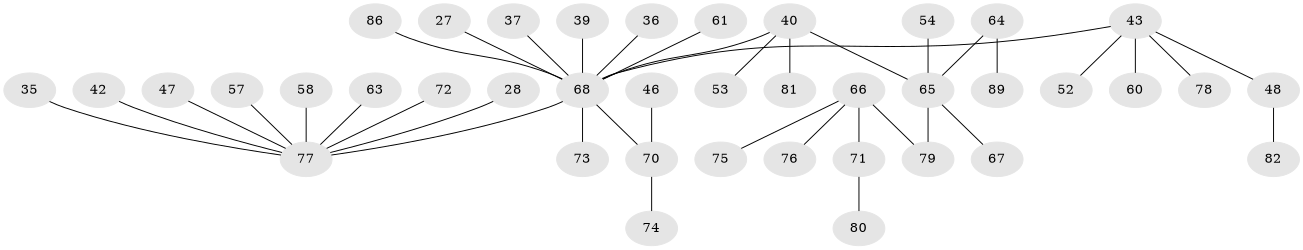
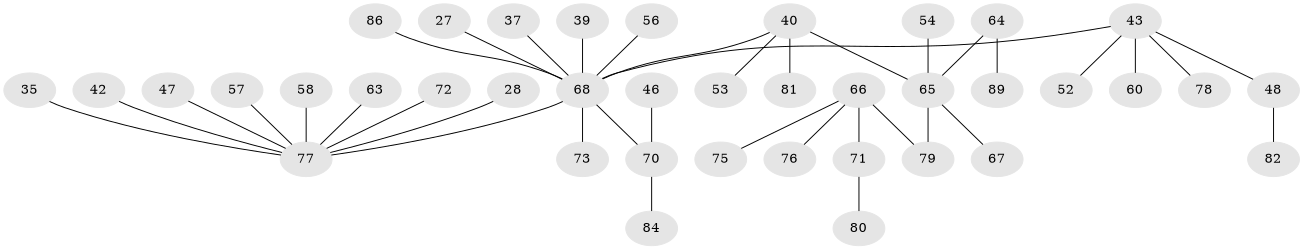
(652, 21) -> (652, 21)
(721, 21) -> none
(652, 228) -> (652, 228)
